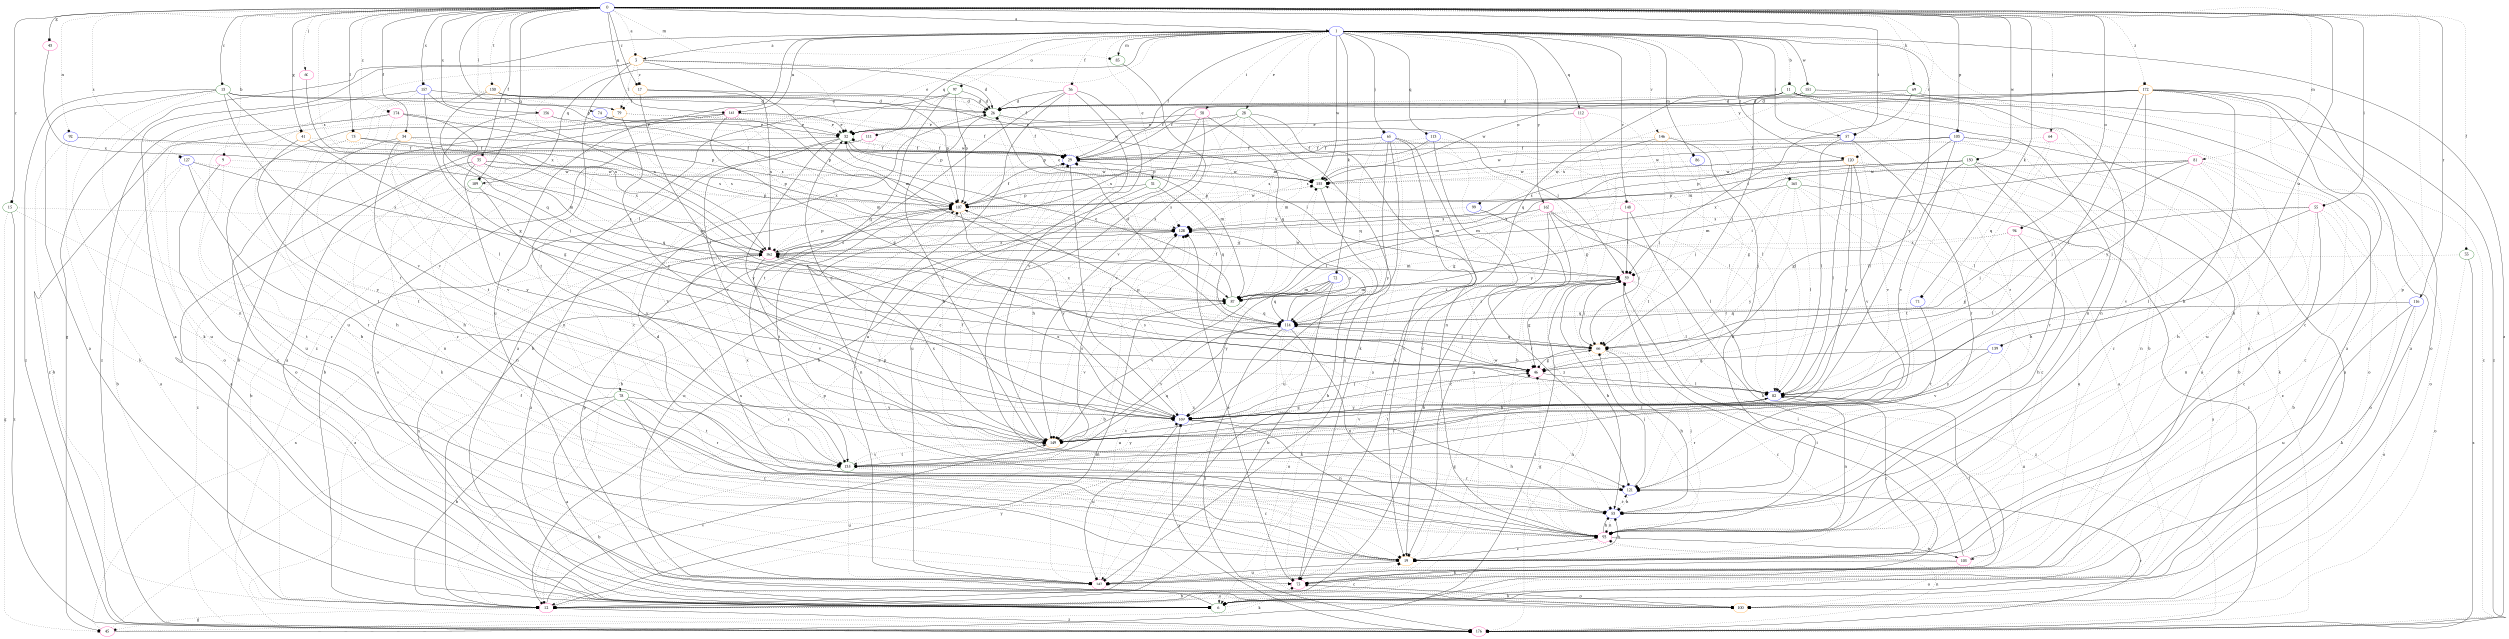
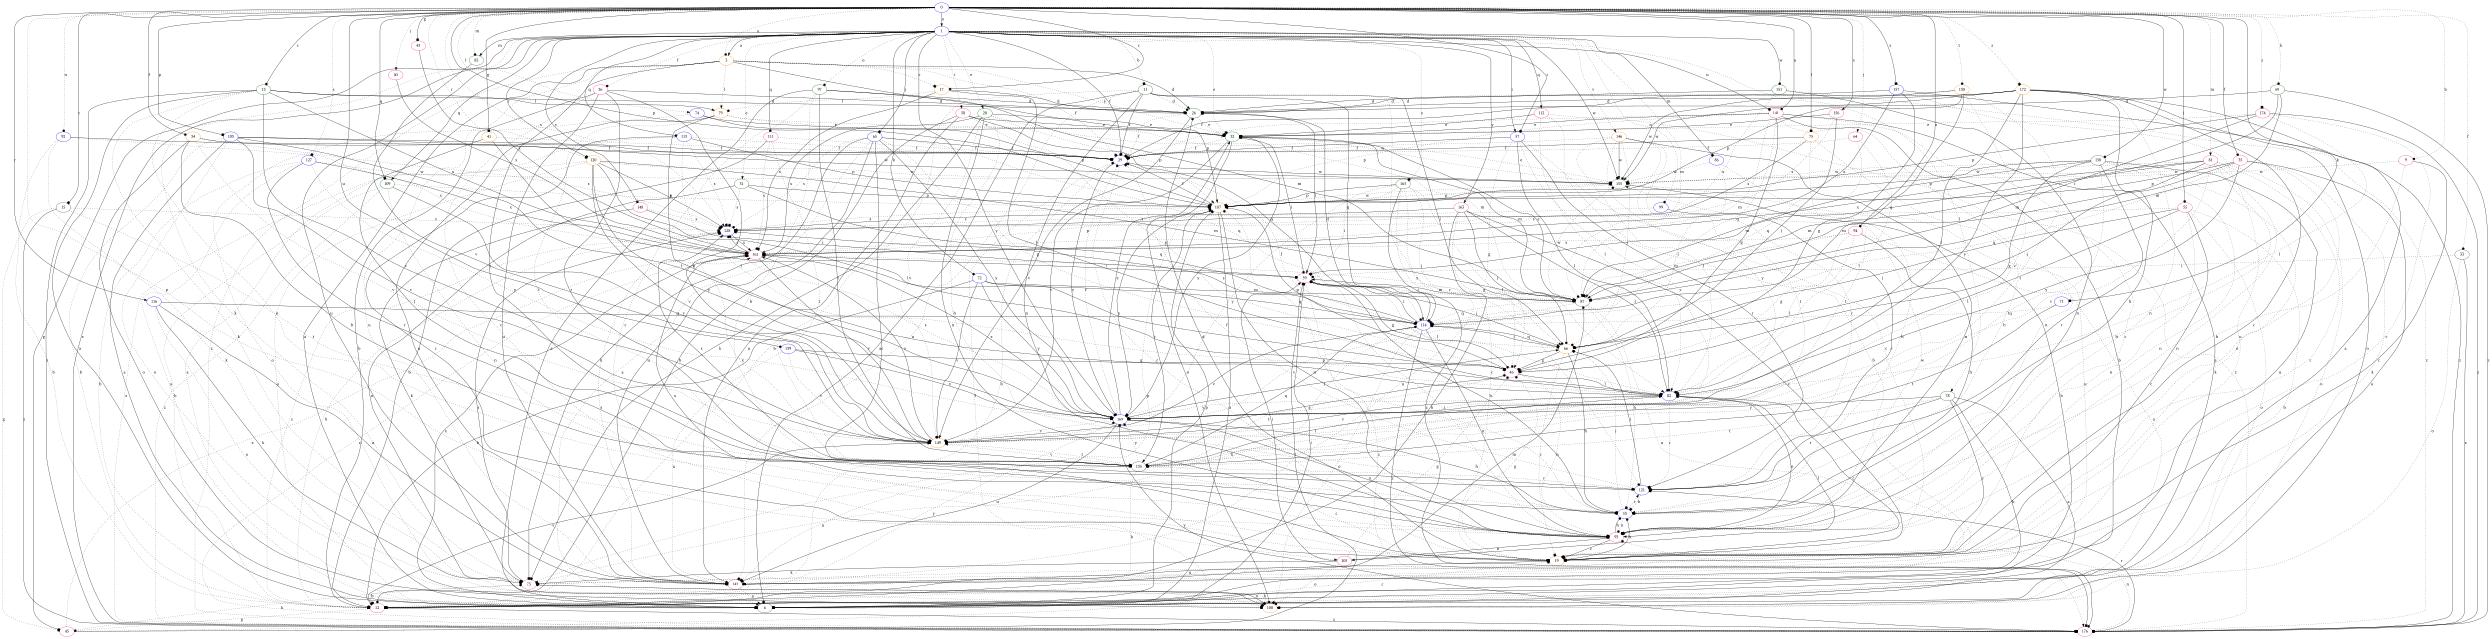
(1579, 209) -> (1983, 236)
(1425, 280) -> (1478, 291)
